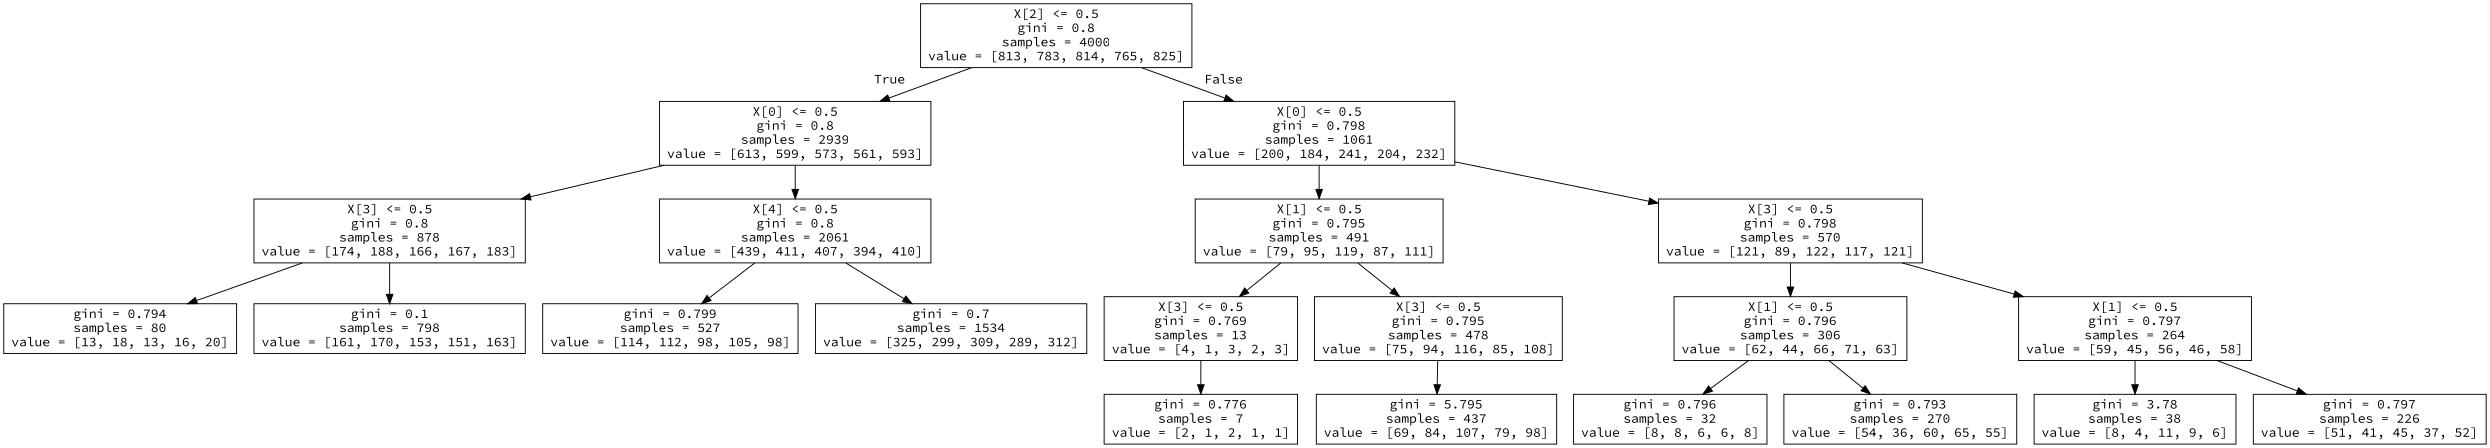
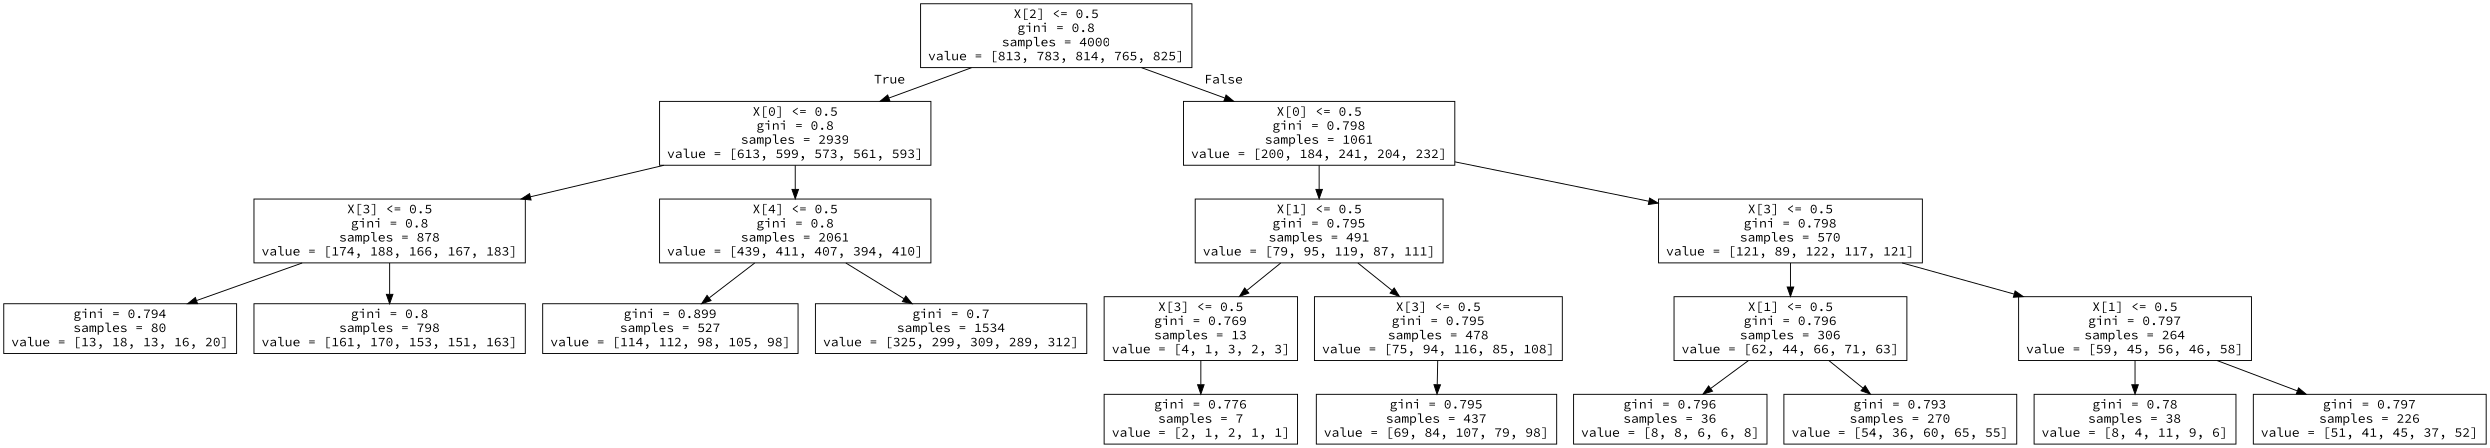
(390, 329) -> (390, 329)
(670, 329) -> (670, 329)
(1436, 419) -> (1436, 419)
(1670, 419) -> (1670, 419)
(2135, 419) -> (2135, 419)
